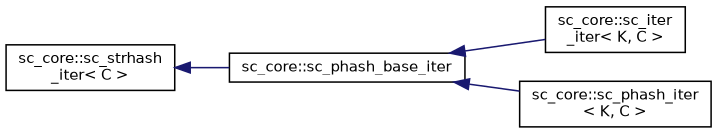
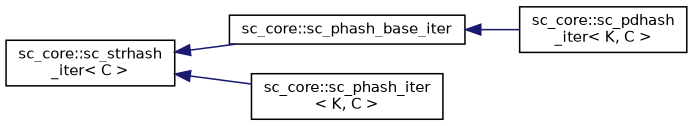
(615, 30) -> (603, 30)
(494, 88) -> (221, 80)
